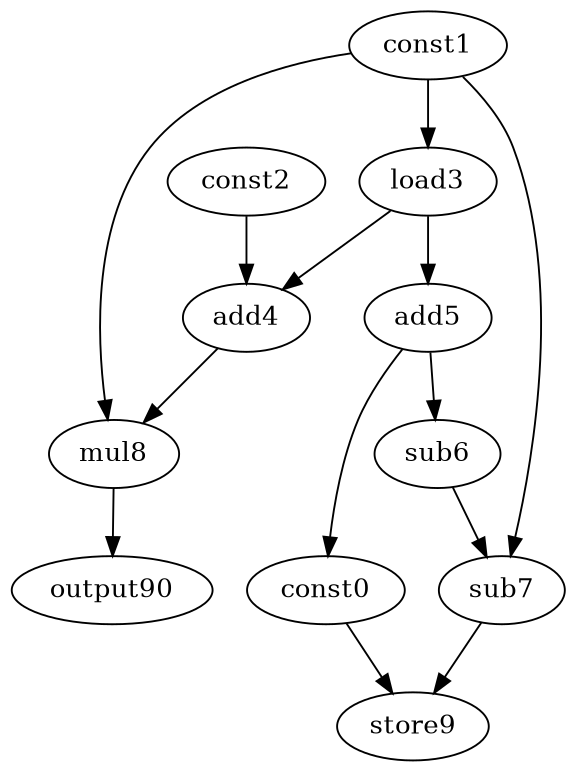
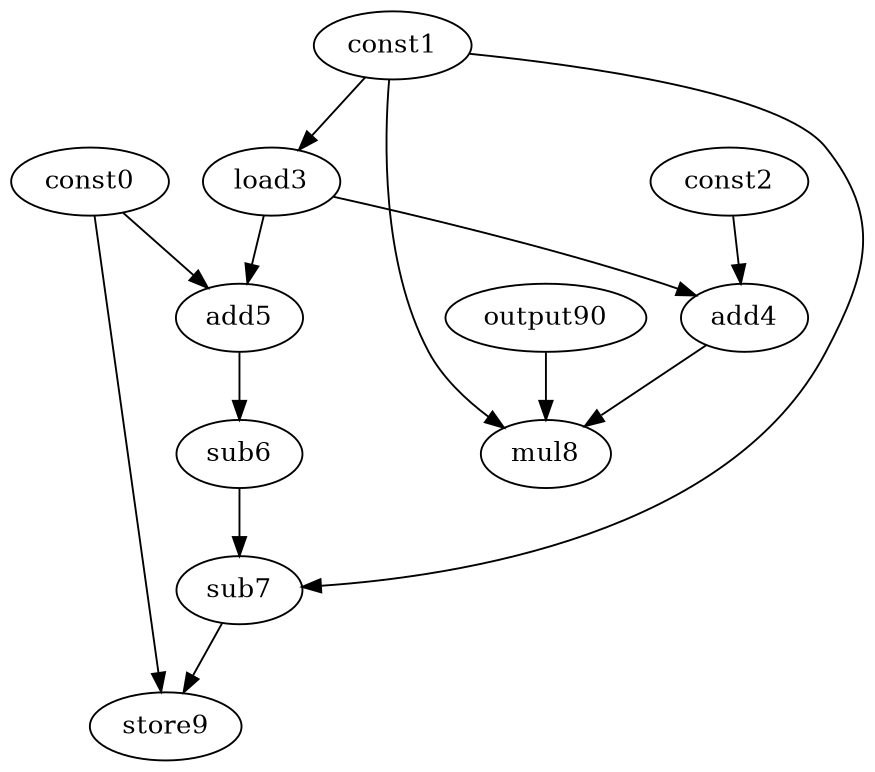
(352, 437) -> (158, 244)
(113, 513) -> (546, 377)
